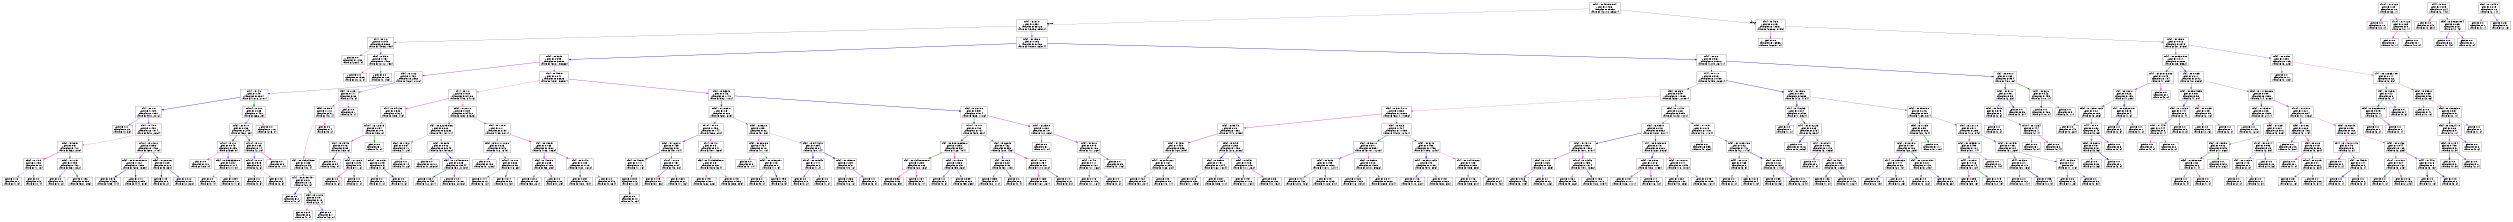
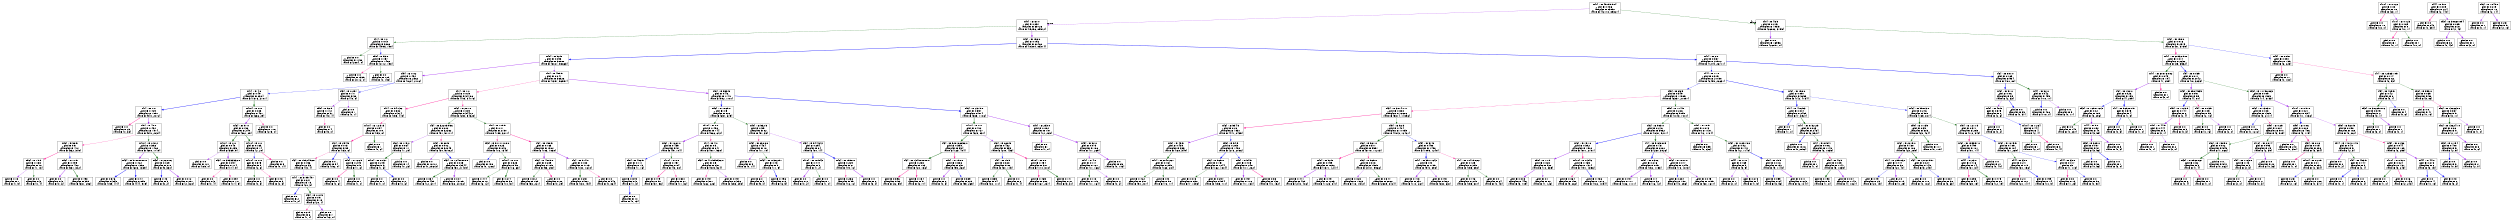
(309, 136) -> (323, 155)
none -> (1231, 137)
(2450, 137) -> none
none -> (390, 155)
(653, 155) -> (653, 155)
(1089, 173) -> (1089, 173)
